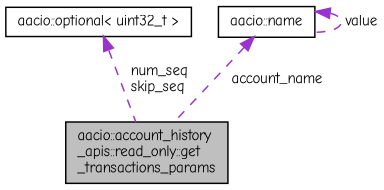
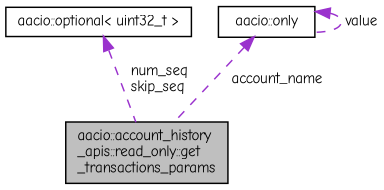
(267, 22) -> (267, 22)
